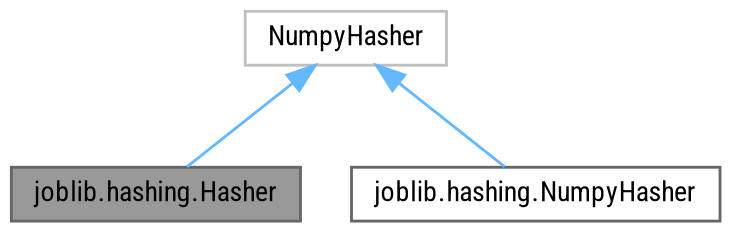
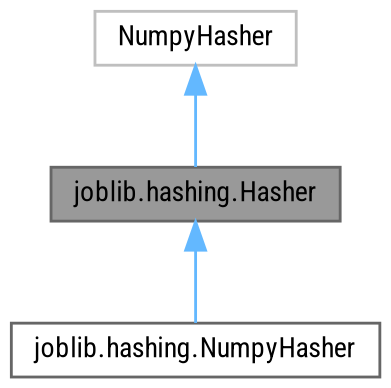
(452, 125) -> (196, 287)
